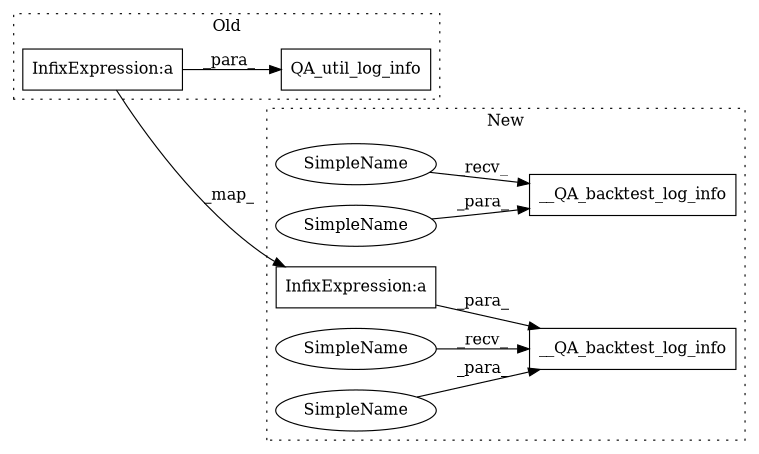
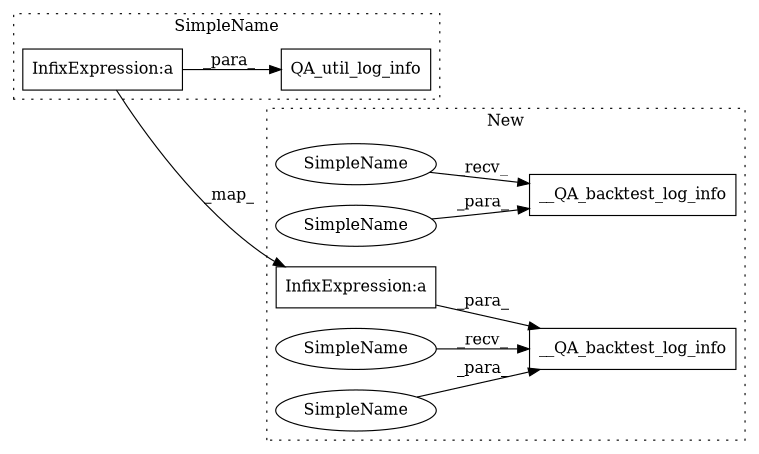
(227, 27) -> (227, 27)
